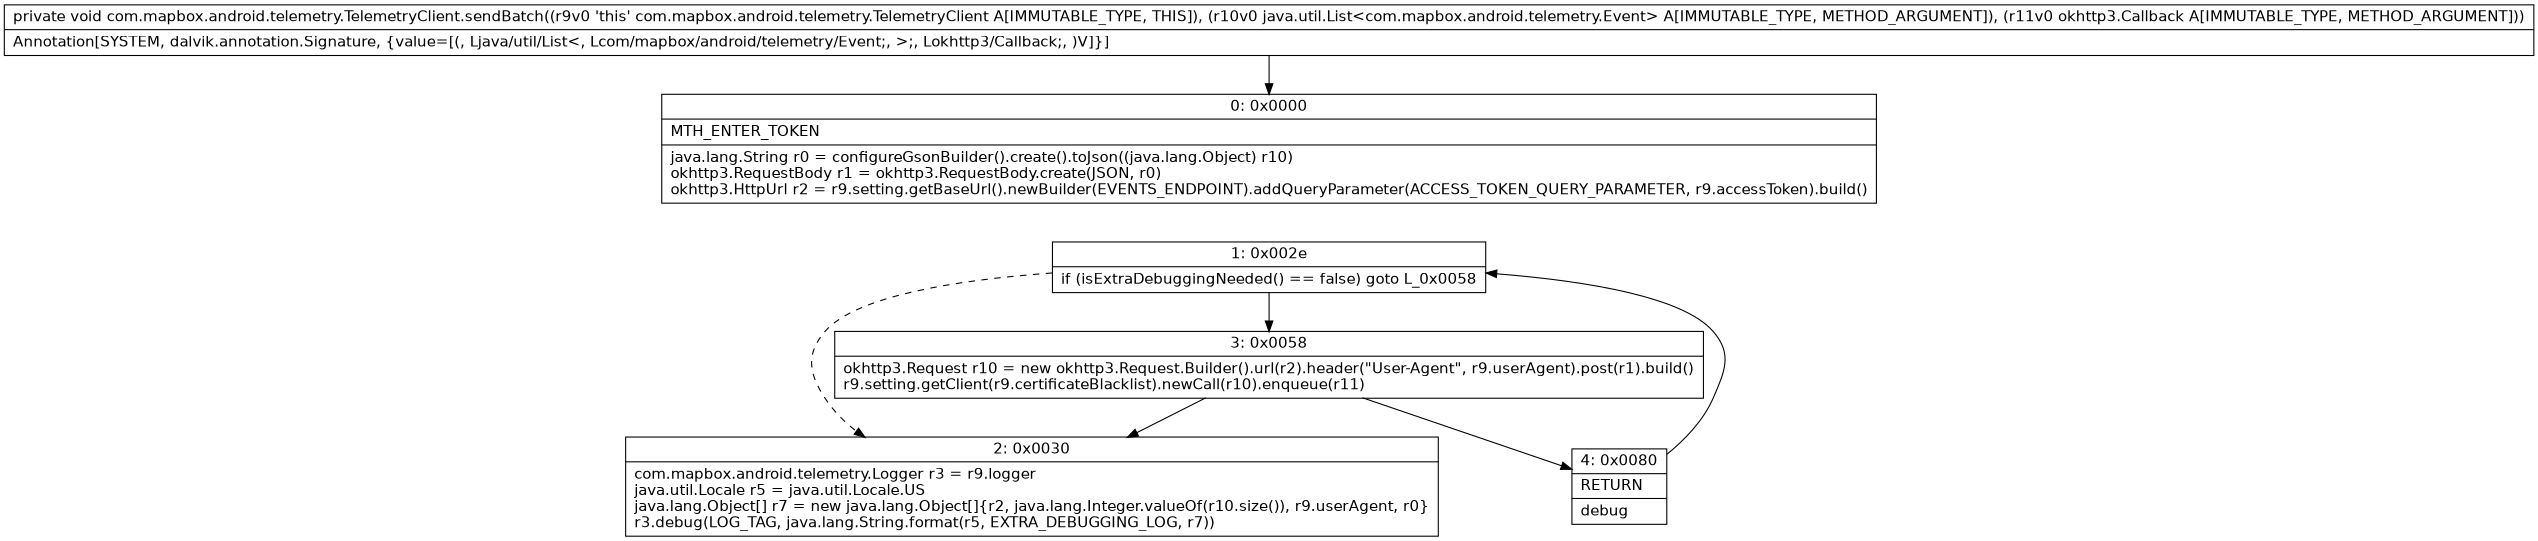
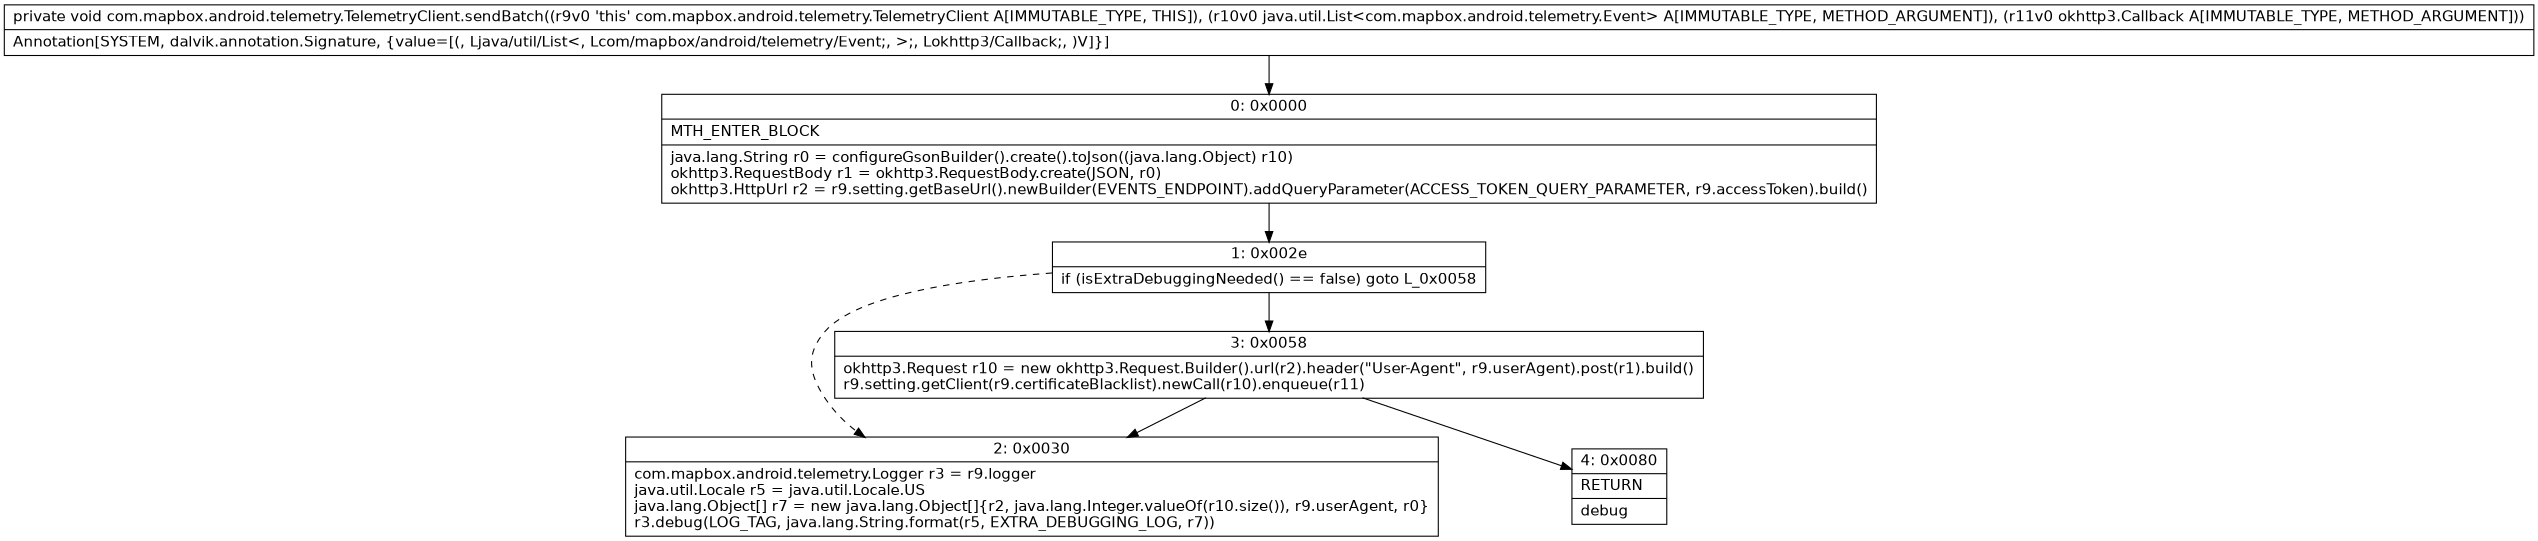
(745, 131) -> (745, 131)
(1679, 309) -> (1269, 217)
